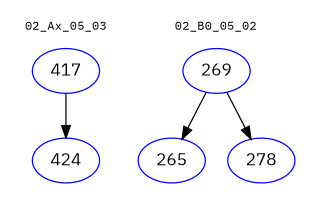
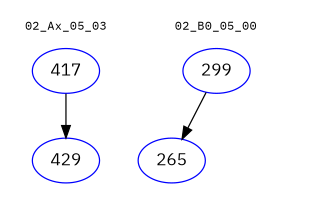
(217, 27) -> (217, 27)
(217, 71) -> (217, 71)
(66, 161) -> (66, 161)
(261, 161) -> none
